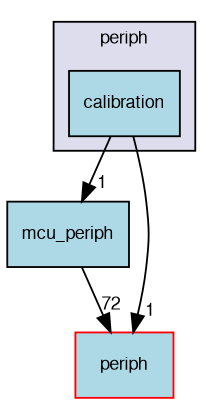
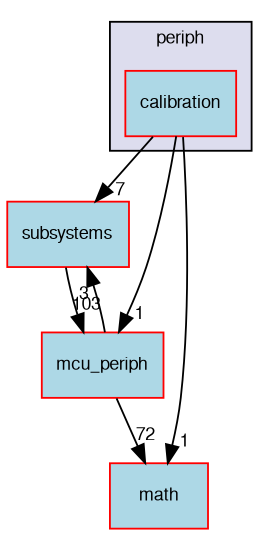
(124, 104) -> (181, 104)
none -> (68, 234)
(68, 234) -> (103, 365)
(124, 365) -> (159, 496)
